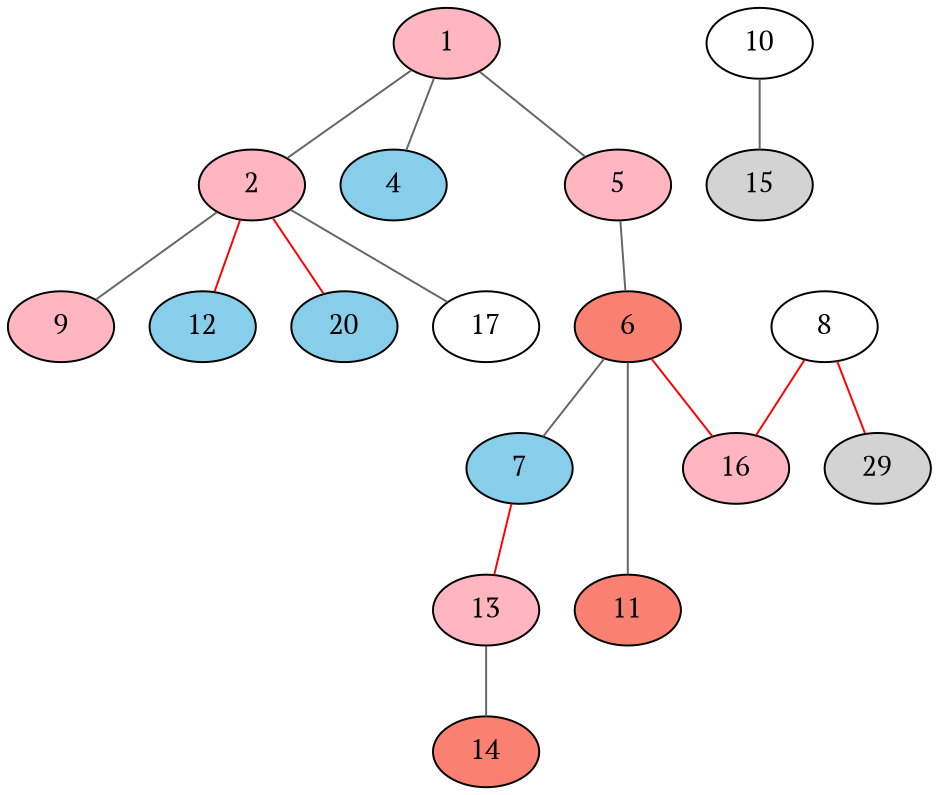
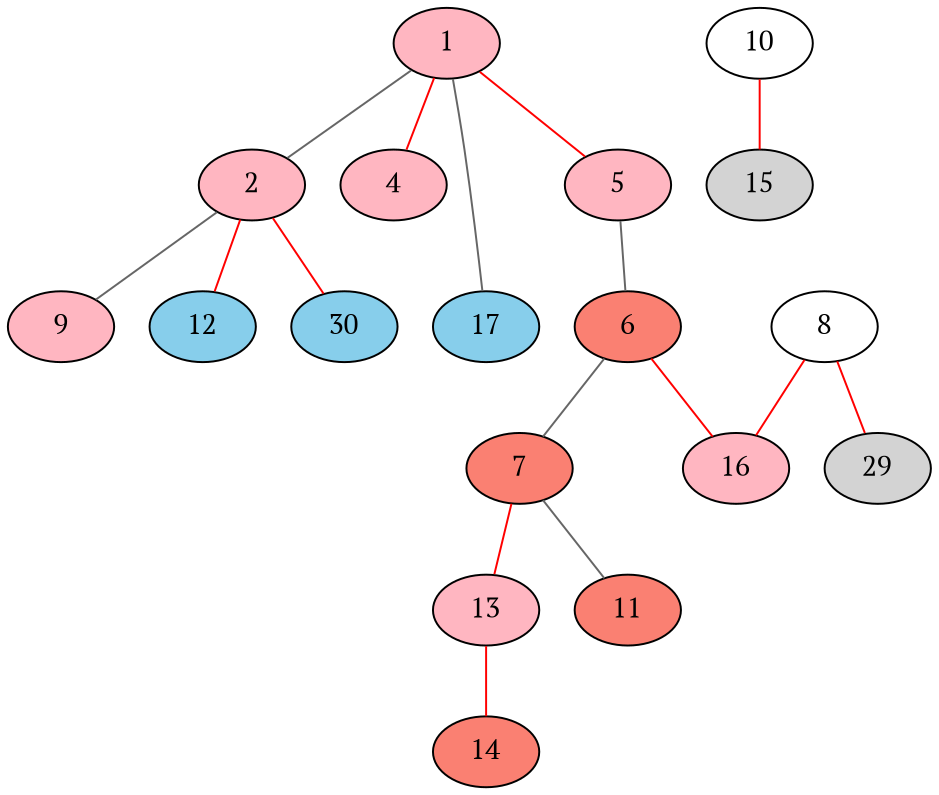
(420, 114) -> (420, 114)
(532, 114) -> (532, 114)
(760, 114) -> (760, 114)
(394, 185) -> (394, 185)
(369, 256) -> (469, 185)
(344, 327) -> (344, 327)
(486, 327) -> (486, 327)
(520, 468) -> (520, 468)
(628, 468) -> (574, 539)
(486, 681) -> (486, 681)
